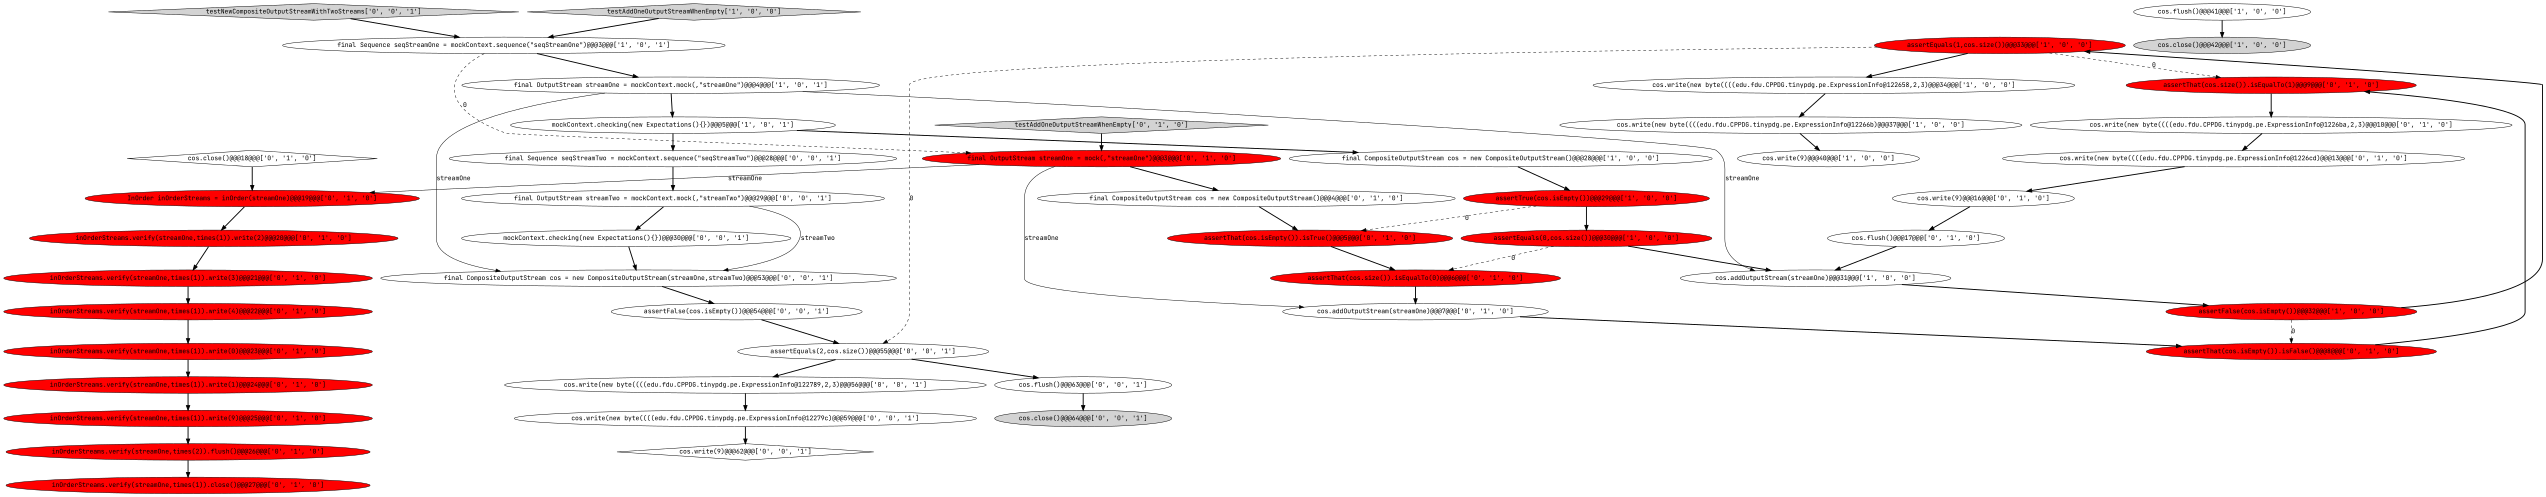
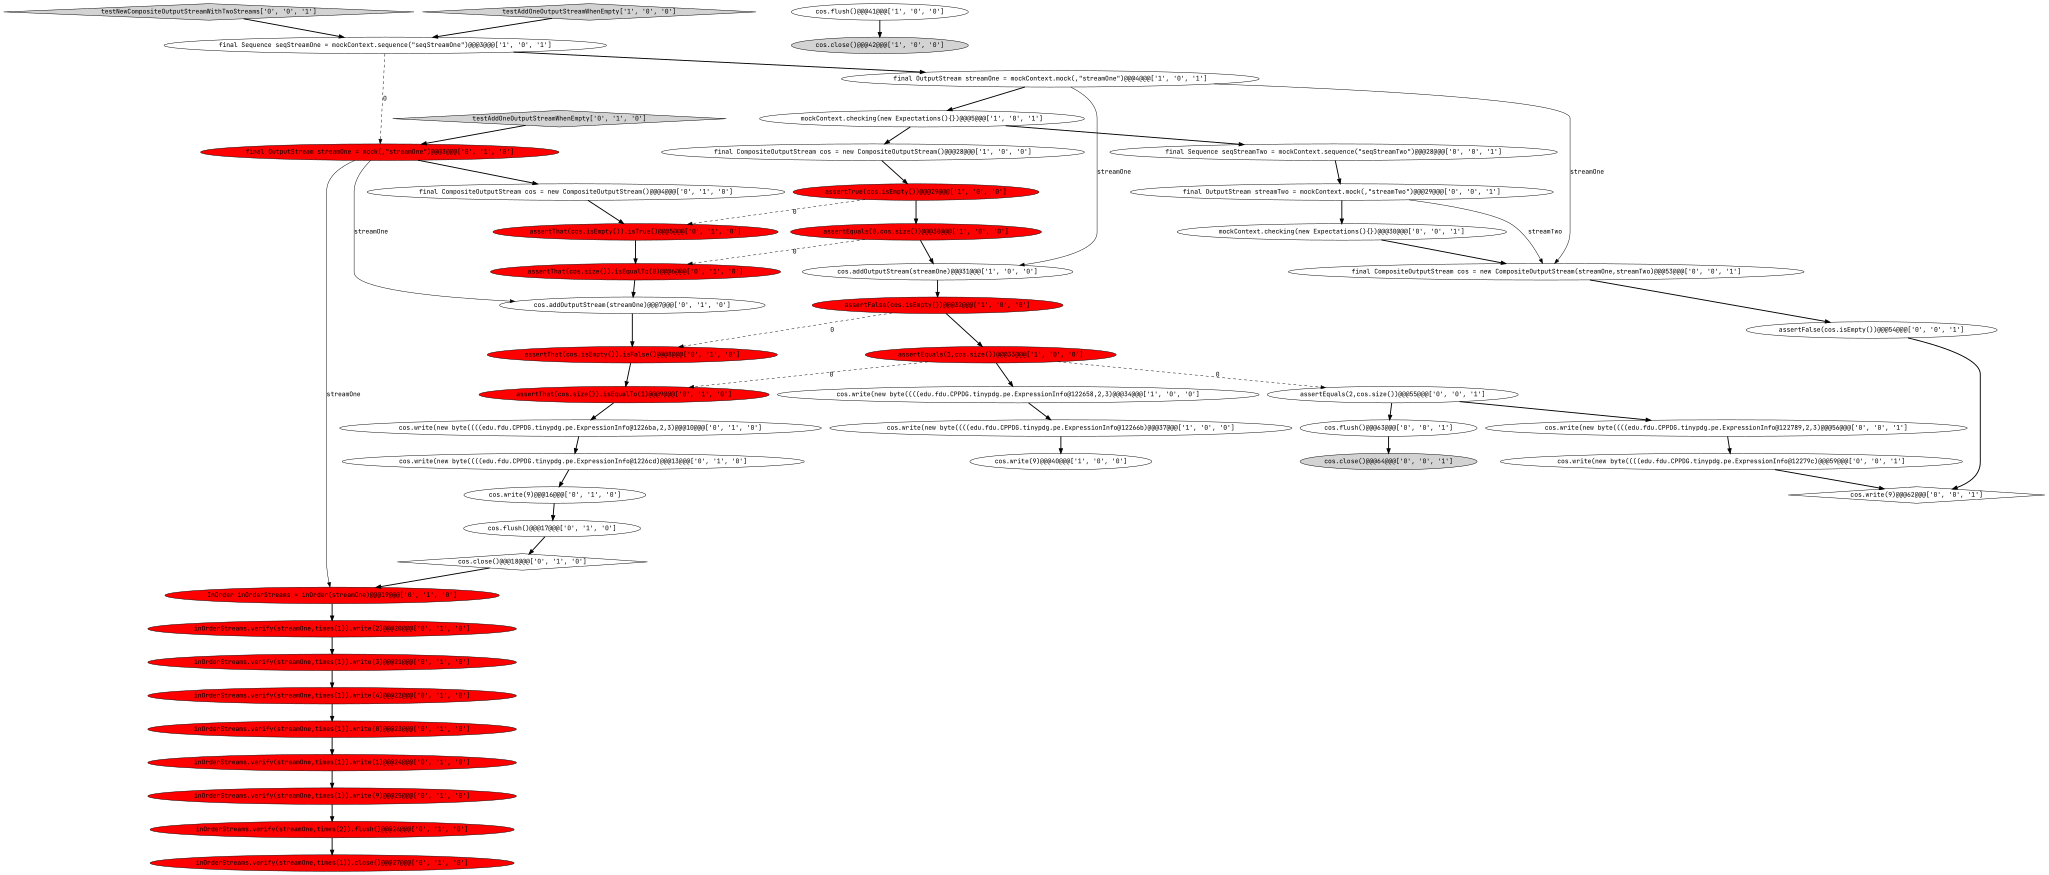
(1868, 257) -> (539, 544)
(798, 331) -> (1980, 395)
